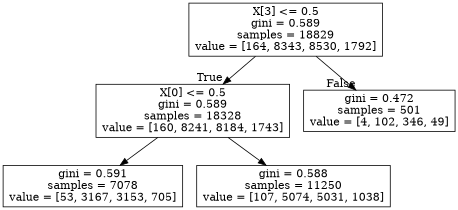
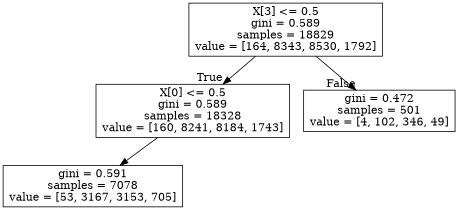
(293, 186) -> none
